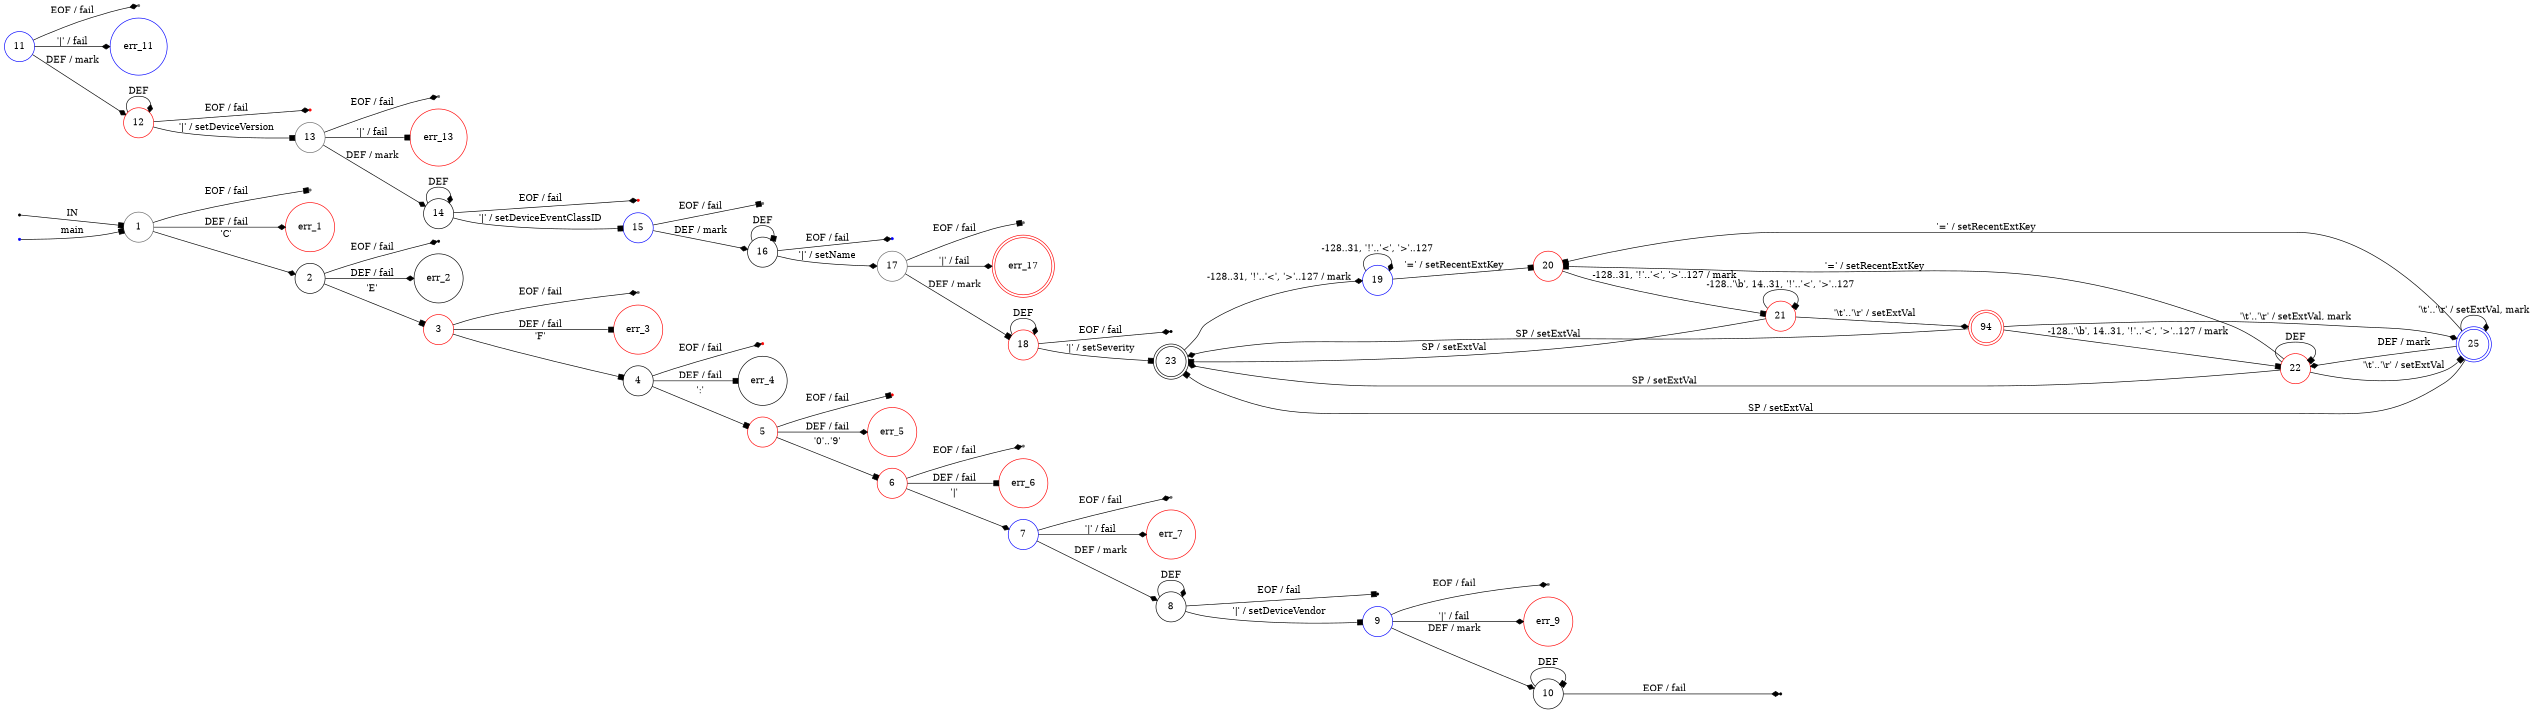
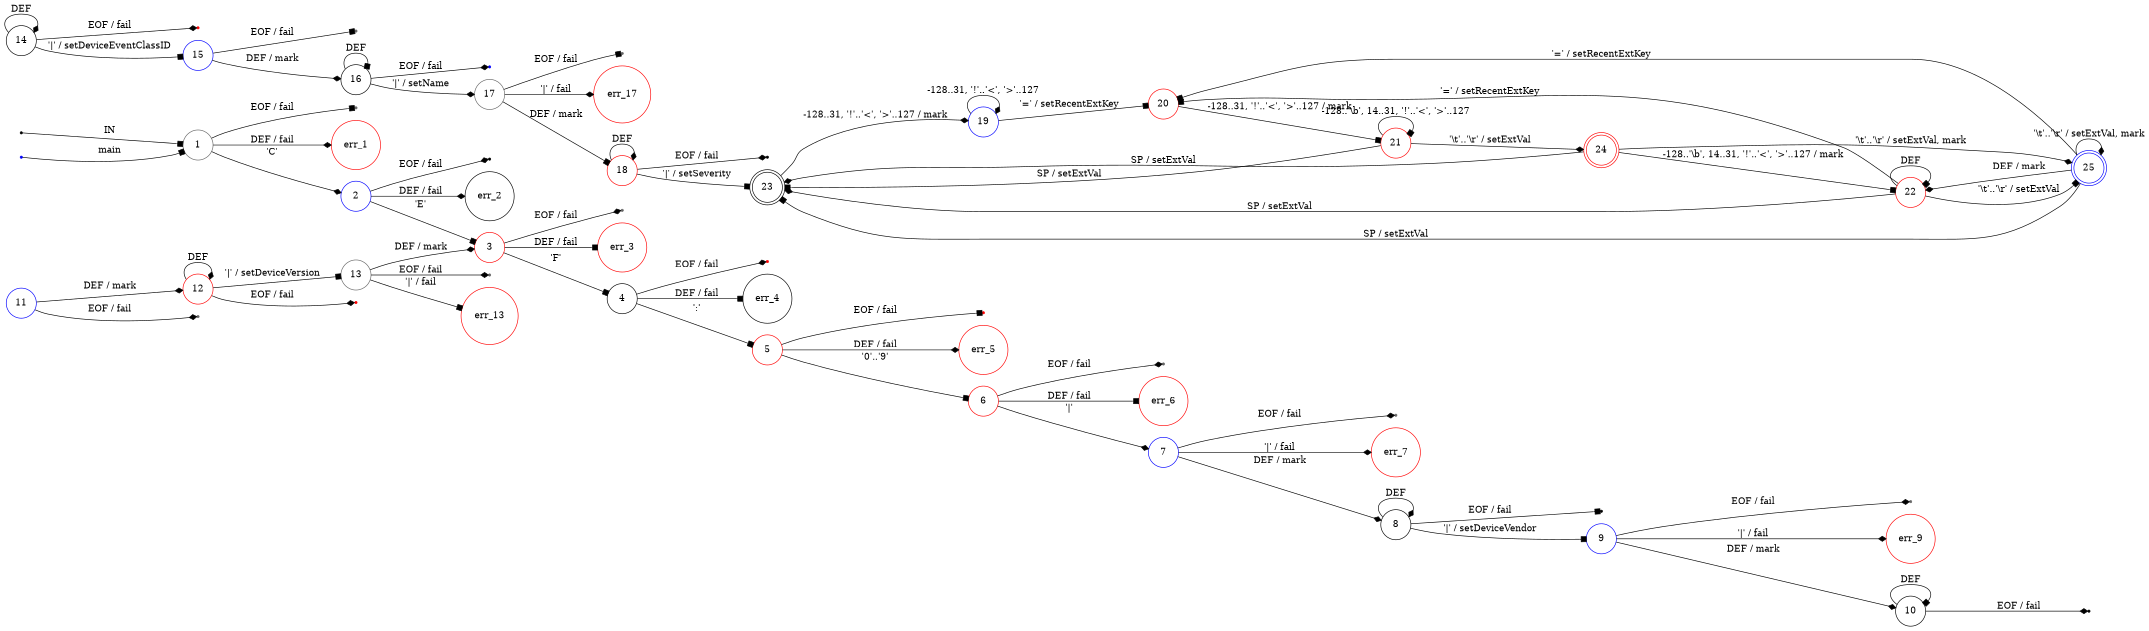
(139, 47) -> none
(371, 174) -> (418, 257)
(1023, 266) -> (622, 94)
(310, 278) -> (356, 196)
(1986, 328) -> (1601, 150)
